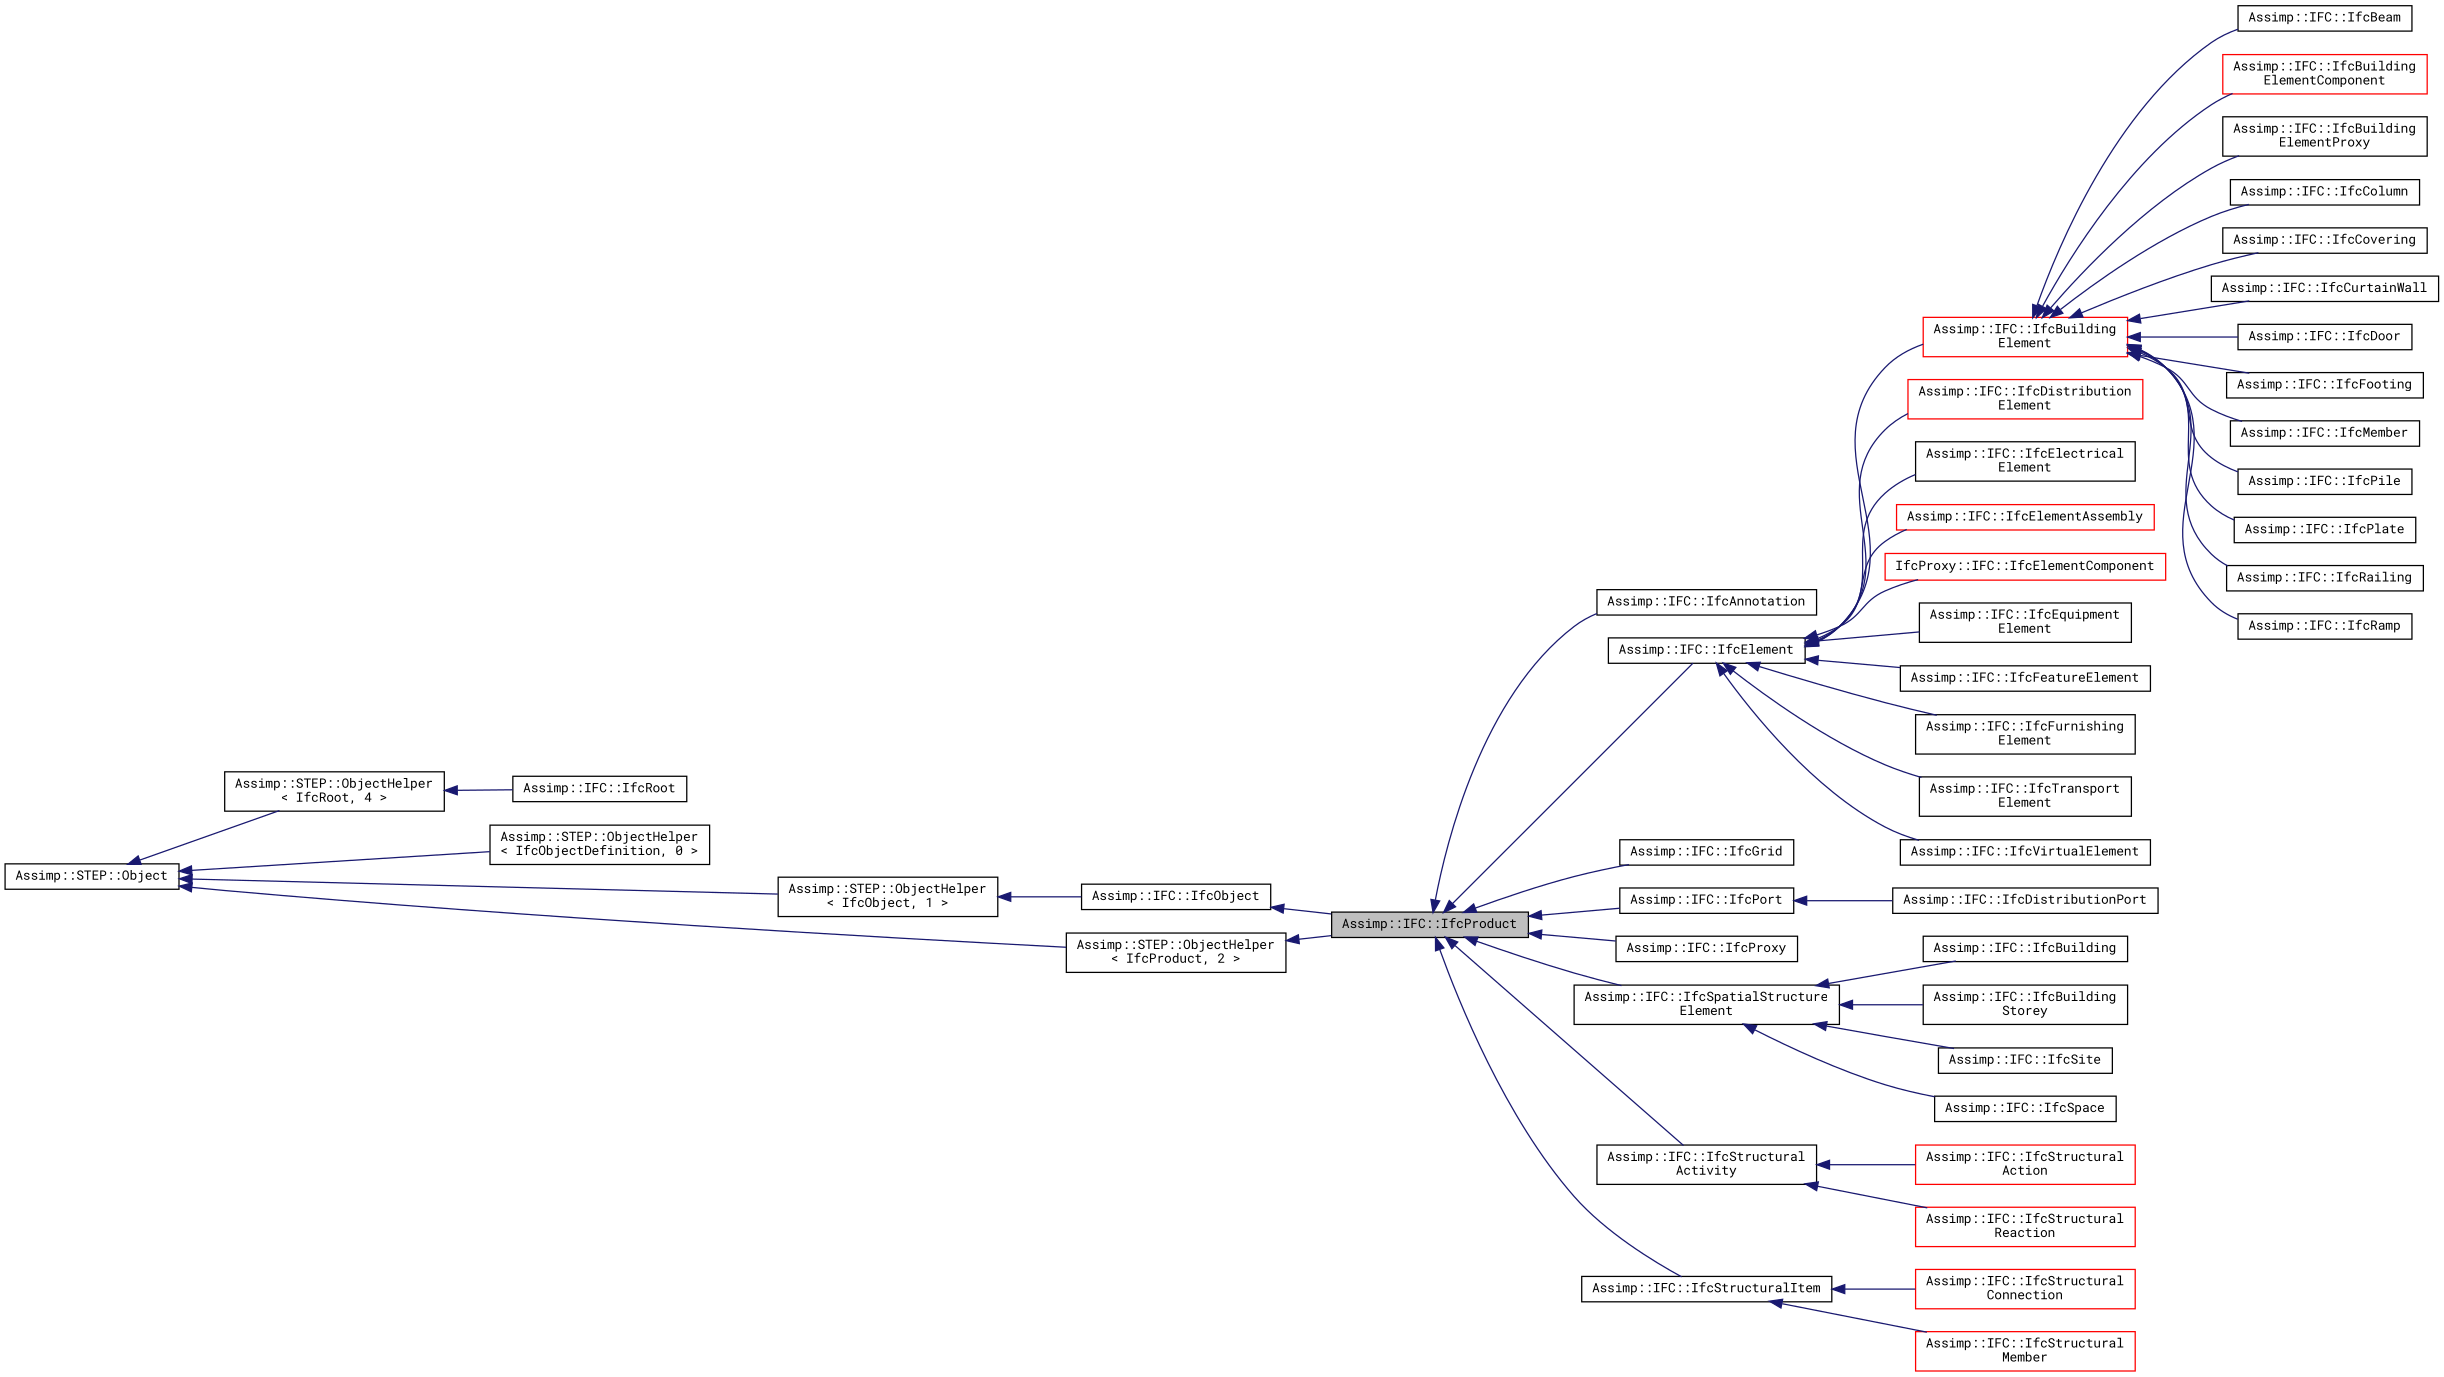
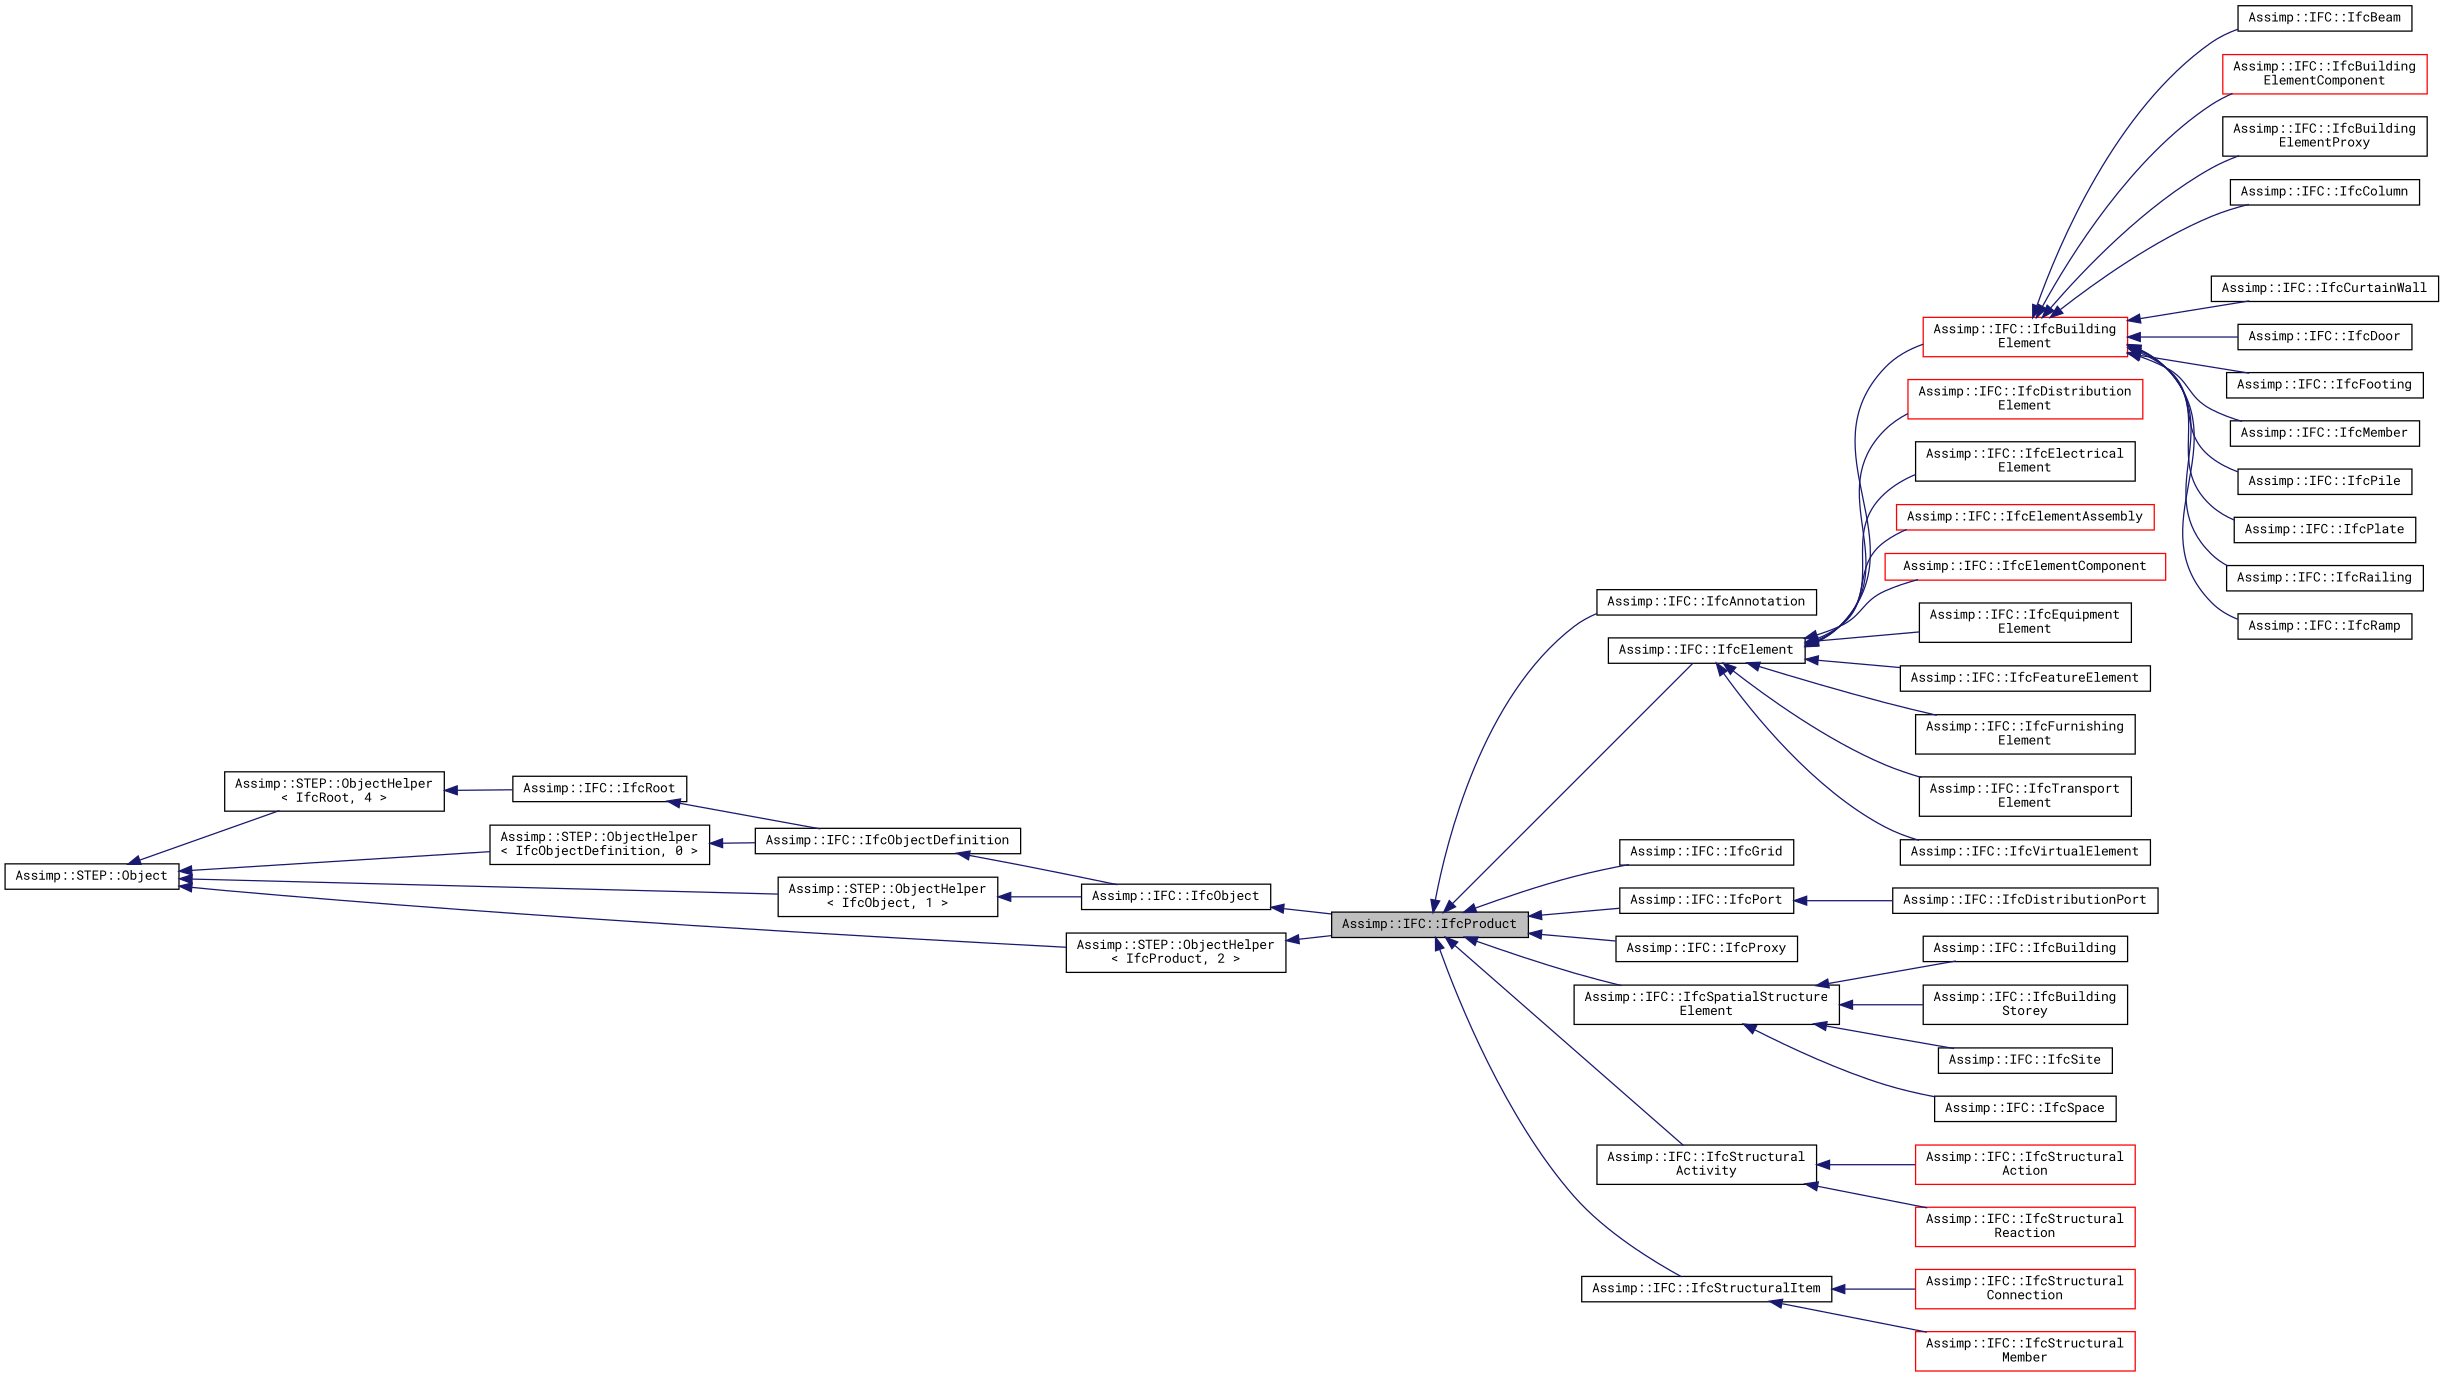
(2325, 241) -> none
(2025, 567) -> (2025, 567)
none -> (888, 841)
